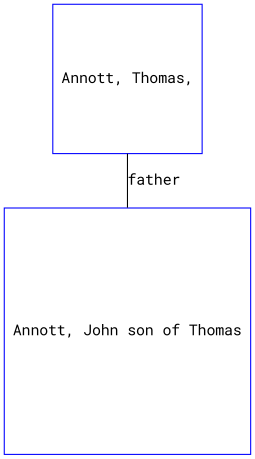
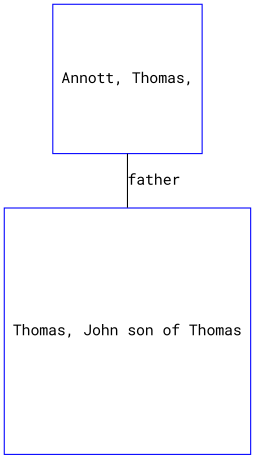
(127, 331) -> (127, 331)
